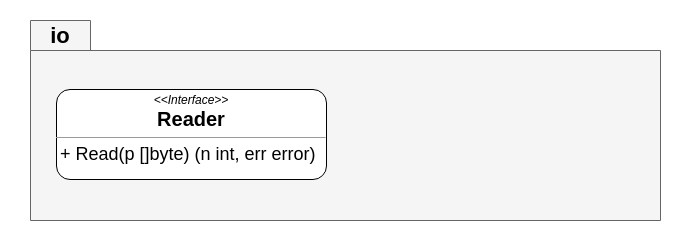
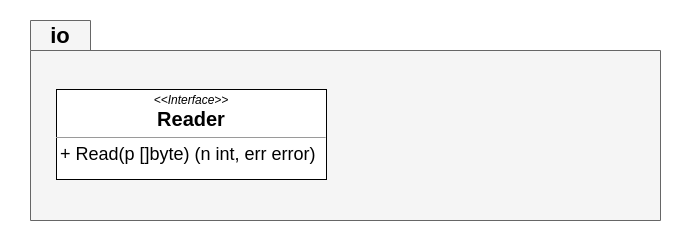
(192, 135) -> (192, 135)
